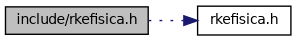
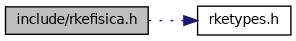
(244, 21) -> (244, 21)
